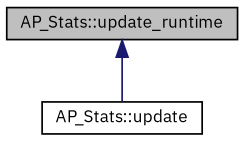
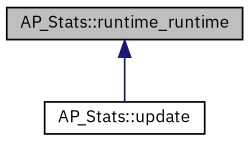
(122, 24) -> (125, 24)
